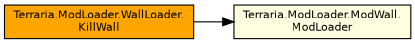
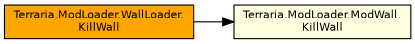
(322, 22) -> (322, 22)
